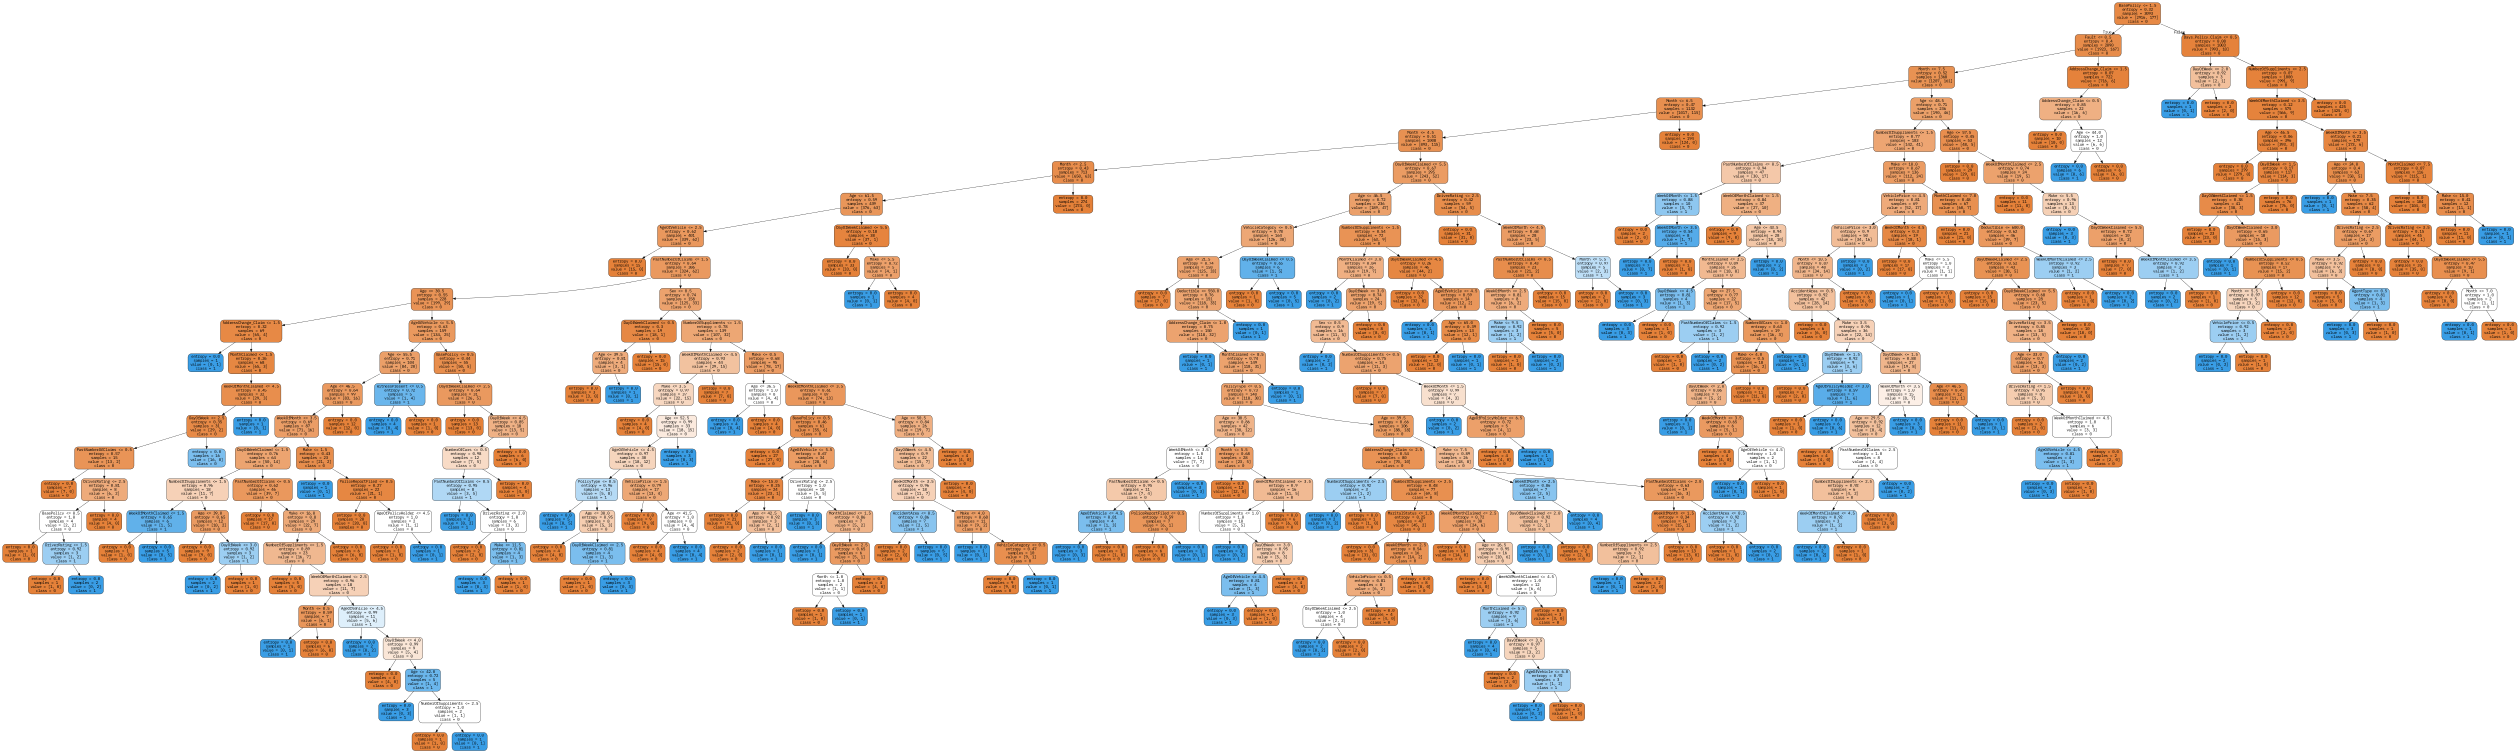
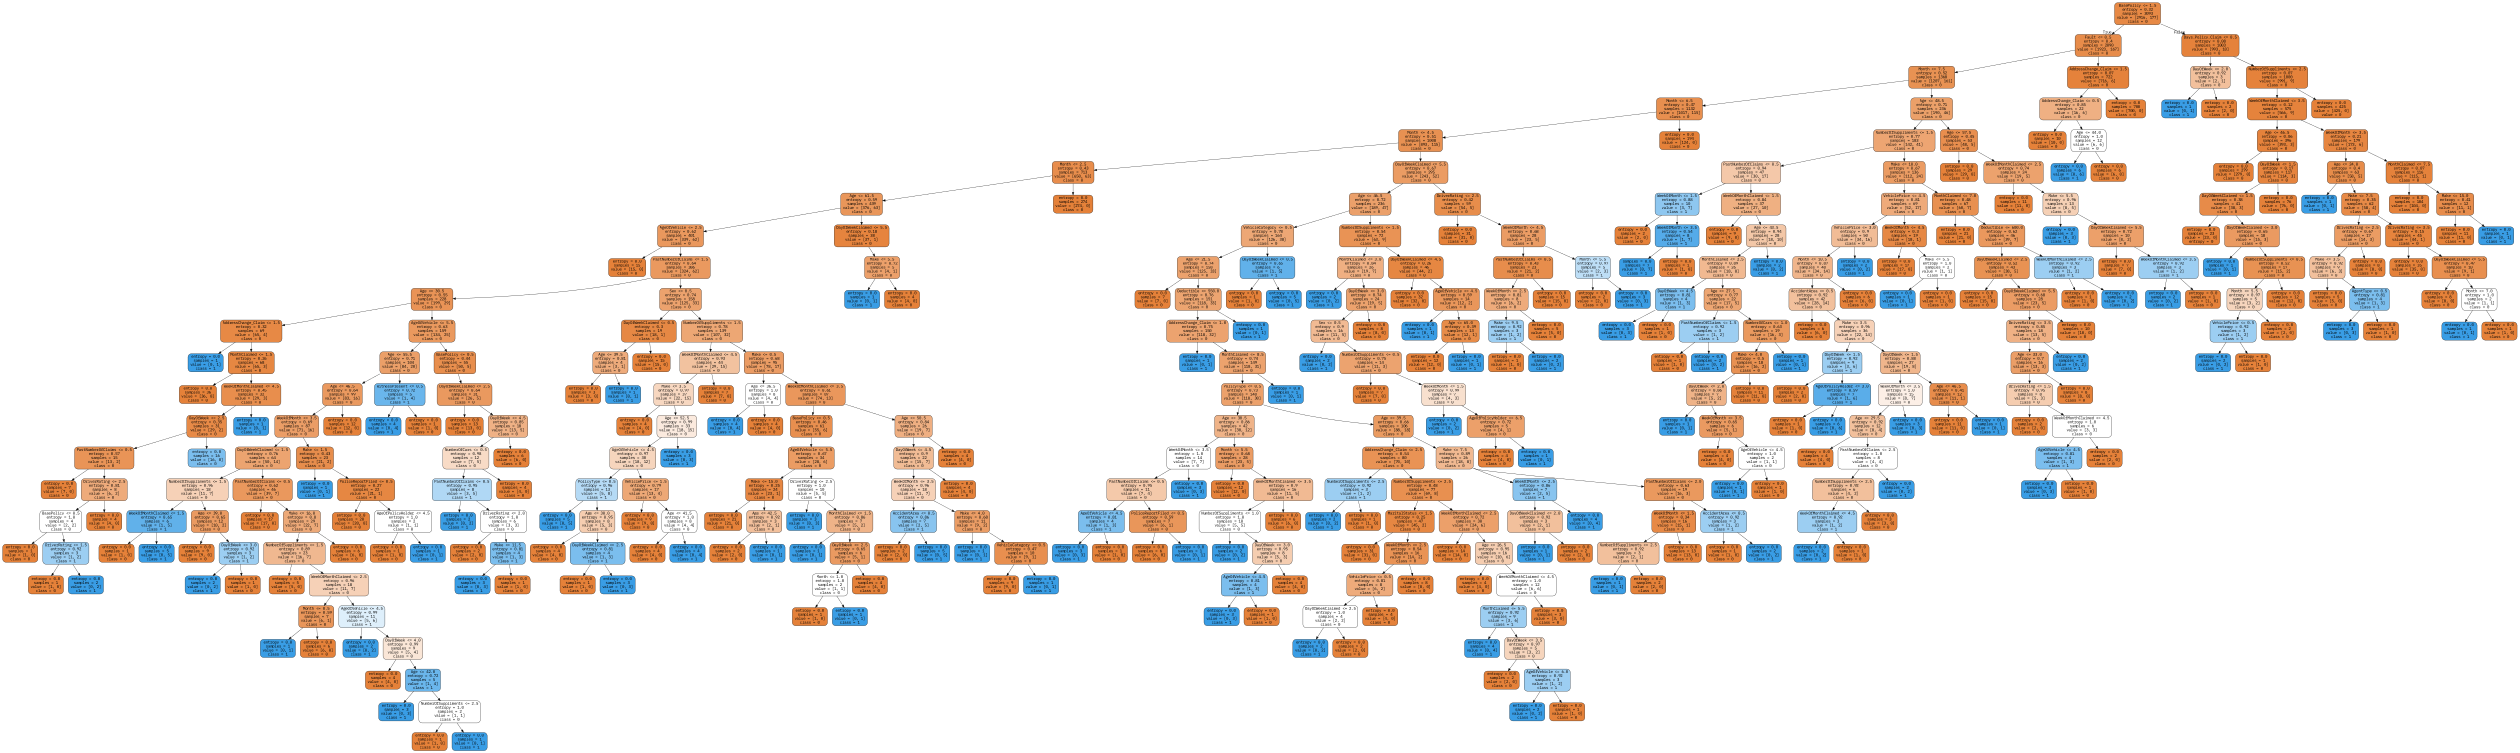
none -> (2126, 109)
(2331, 109) -> (2331, 109)
(2201, 236) -> (2201, 236)
(841, 268) -> none
(1637, 268) -> (1637, 268)
none -> (198, 395)
(765, 458) -> none
(351, 521) -> (351, 521)
